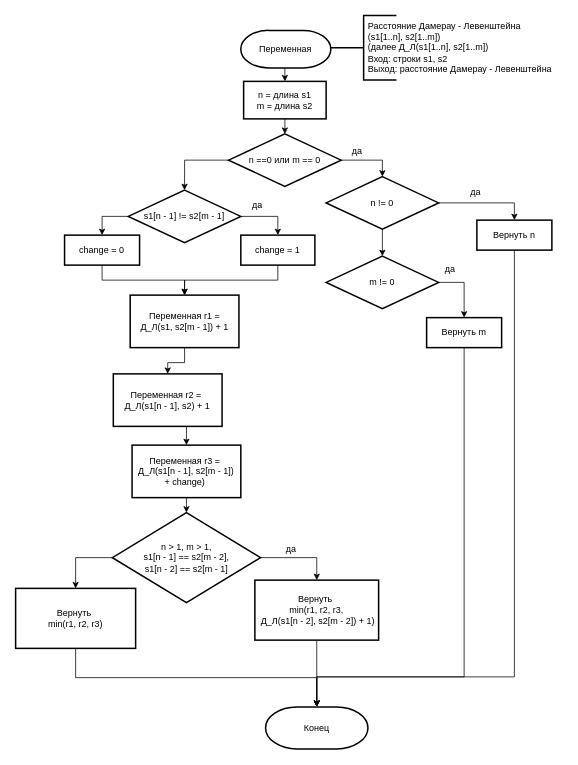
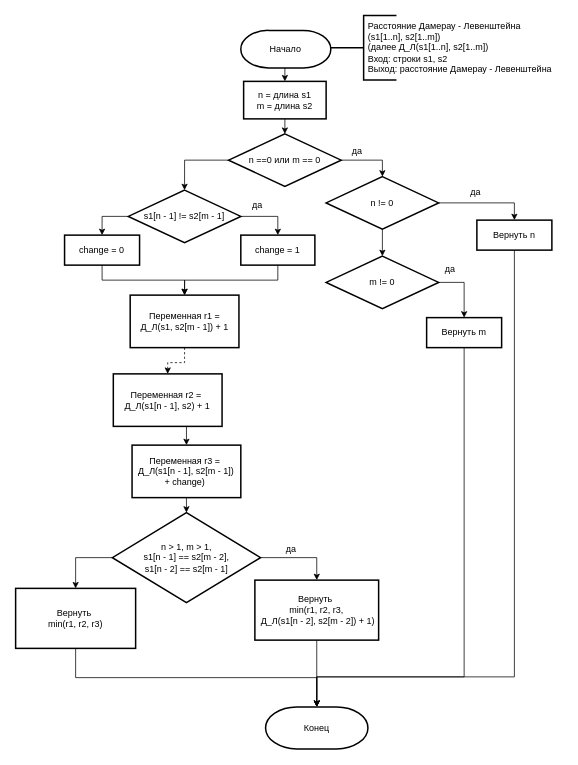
(285, 49) -> (285, 49)
(181, 363) -> (181, 363)
